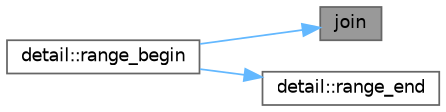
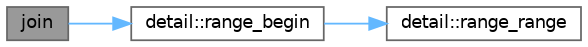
(251, 37) -> (91, 24)
(351, 88) -> (484, 24)
